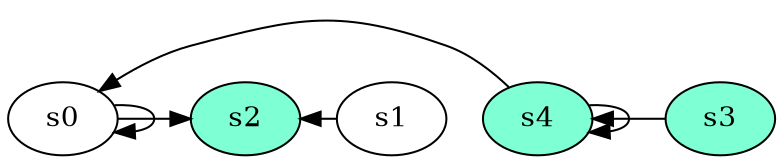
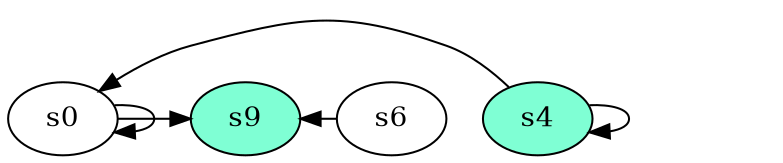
(246, 119) -> (246, 119)
(392, 119) -> (392, 119)
(720, 119) -> none
